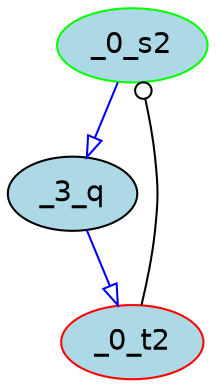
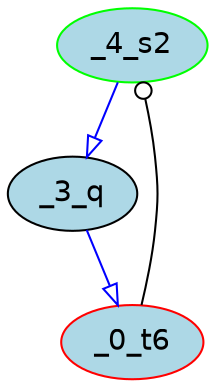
(132, 45) -> (132, 45)
(132, 342) -> (132, 342)
